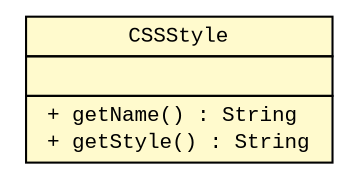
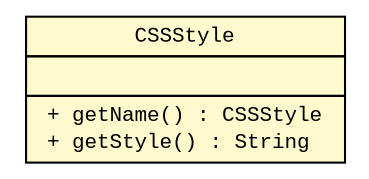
(173, 115) -> (186, 115)
